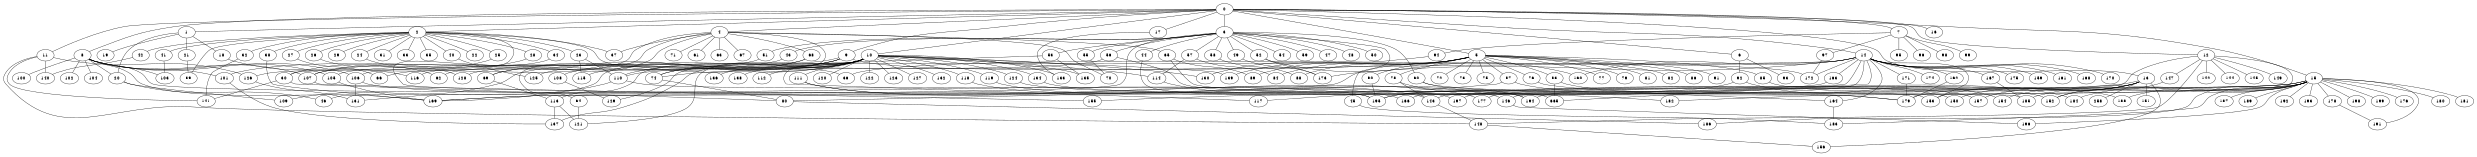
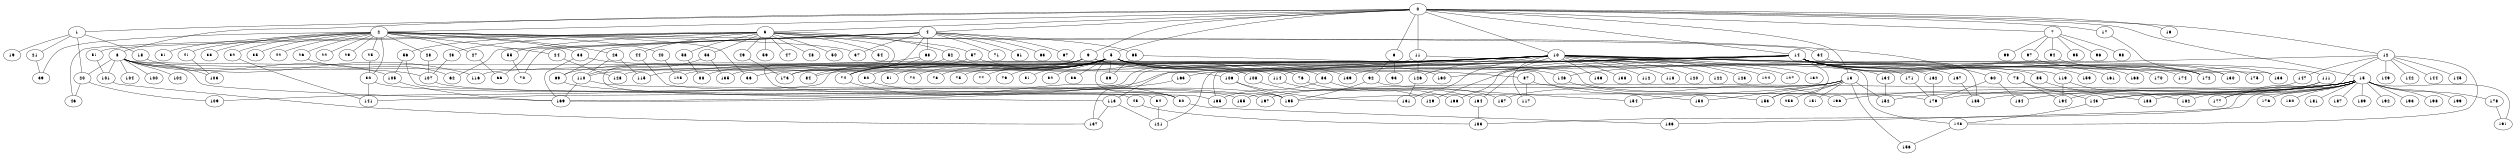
(45, 78) -> none
(1236, 90) -> (1072, 64)
(1340, 94) -> (2124, 92)
(1555, 101) -> (1217, 101)
